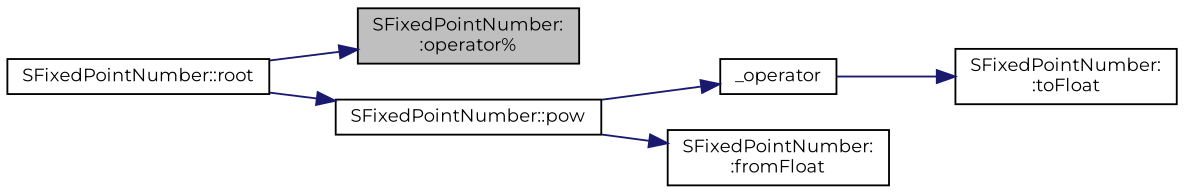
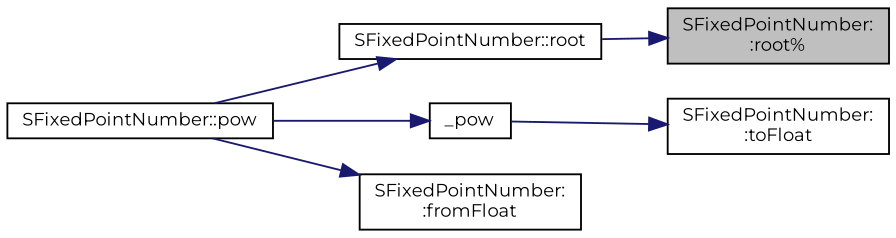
(468, 36) -> (778, 36)
(778, 77) -> (470, 121)
(293, 96) -> (296, 83)
